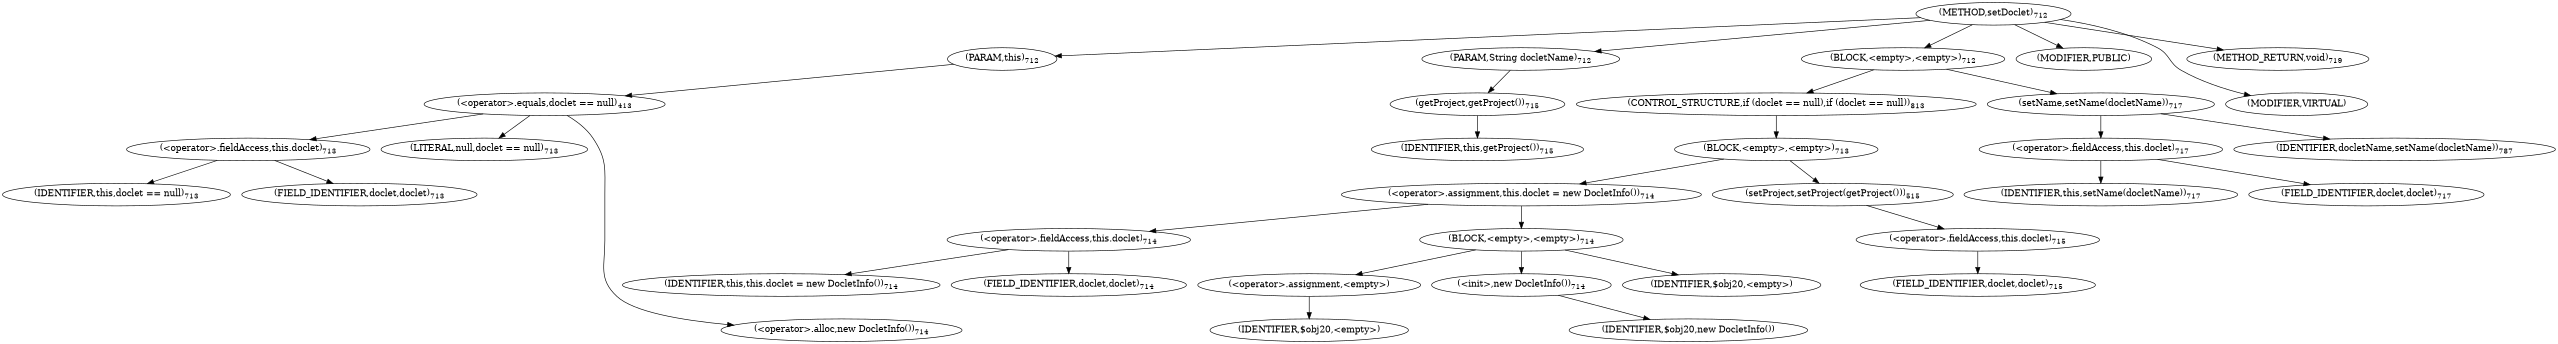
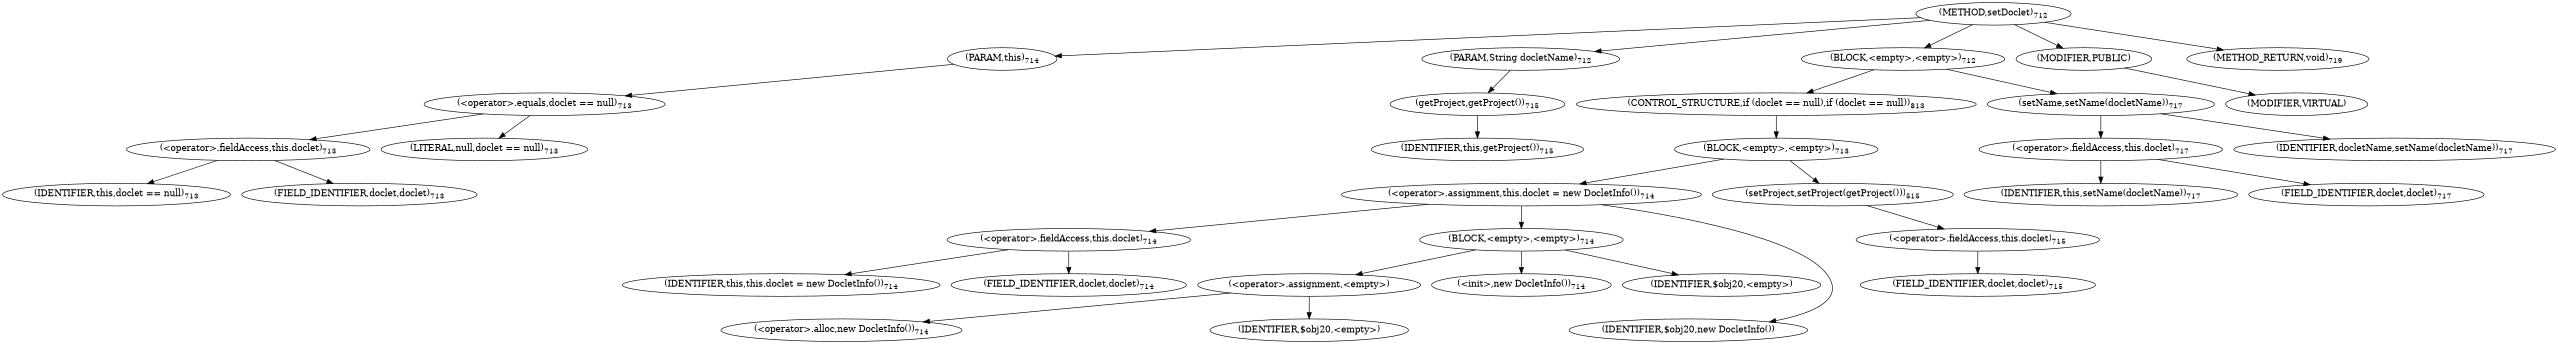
(2157, 48) -> (2187, 81)
(1032, 58) -> (1032, 58)
(625, 103) -> (625, 103)
(2506, 148) -> (2506, 148)
(604, 258) -> (1080, 307)
(1601, 307) -> (1760, 238)
